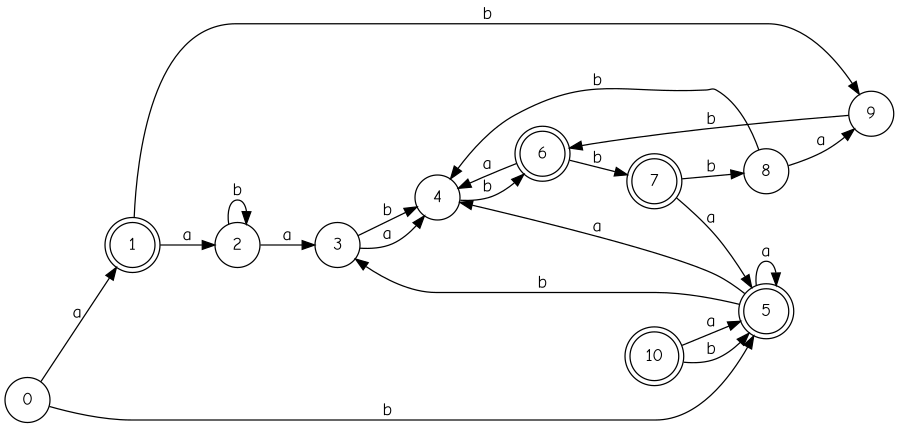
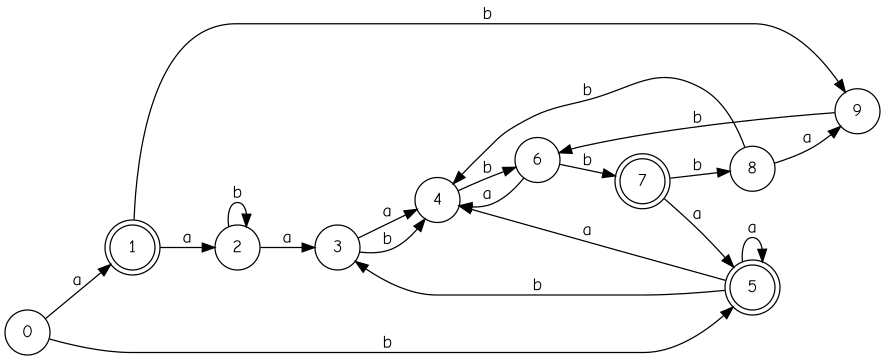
(542, 154) -> (538, 160)
(654, 356) -> none
